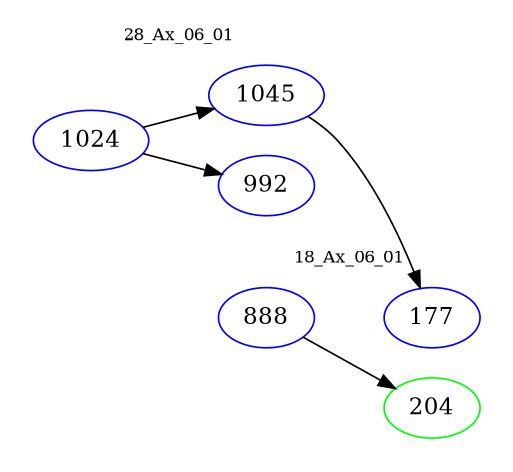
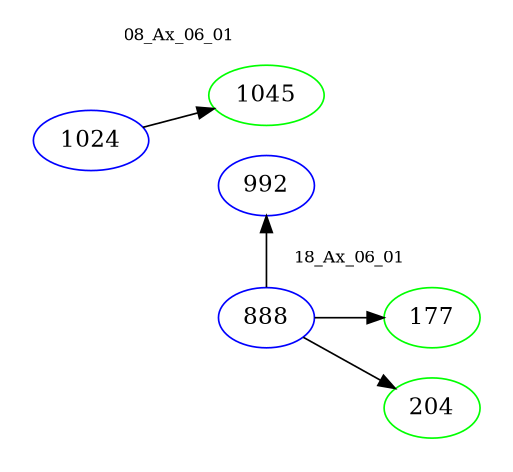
(179, 36) -> (179, 36)
(266, 95) -> (266, 95)
(174, 162) -> (266, 260)
(372, 187) -> (341, 318)
(432, 318) -> (432, 318)
